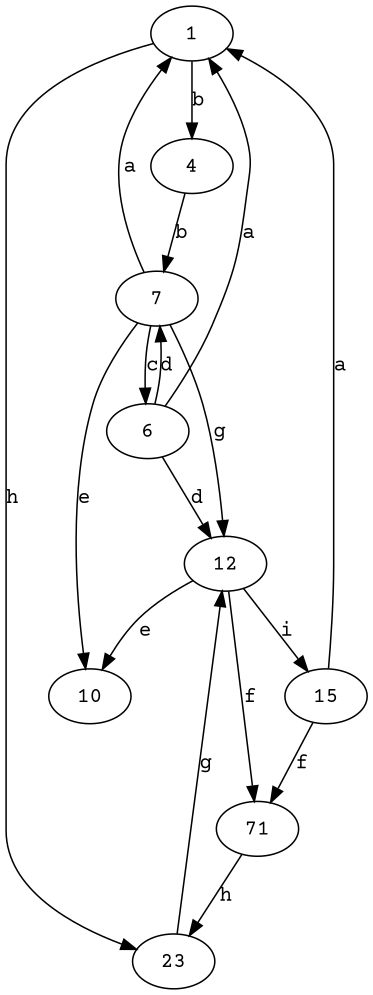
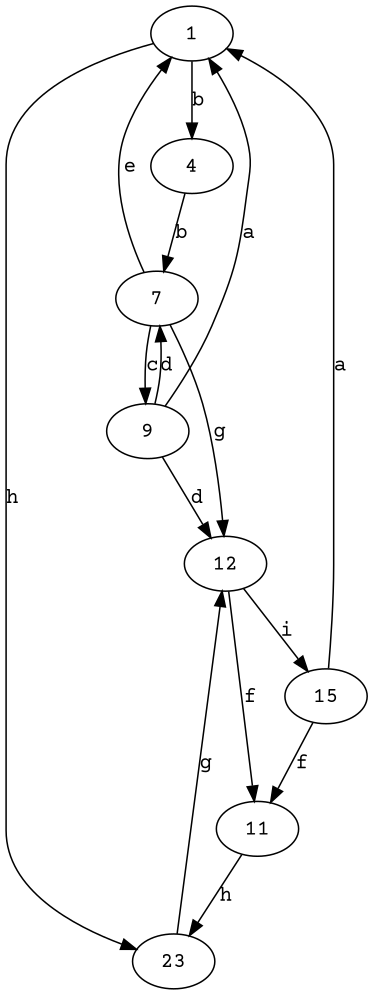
(130, 166) -> (130, 166)
(148, 431) -> (148, 431)
(90, 696) -> none
(257, 829) -> (257, 829)
